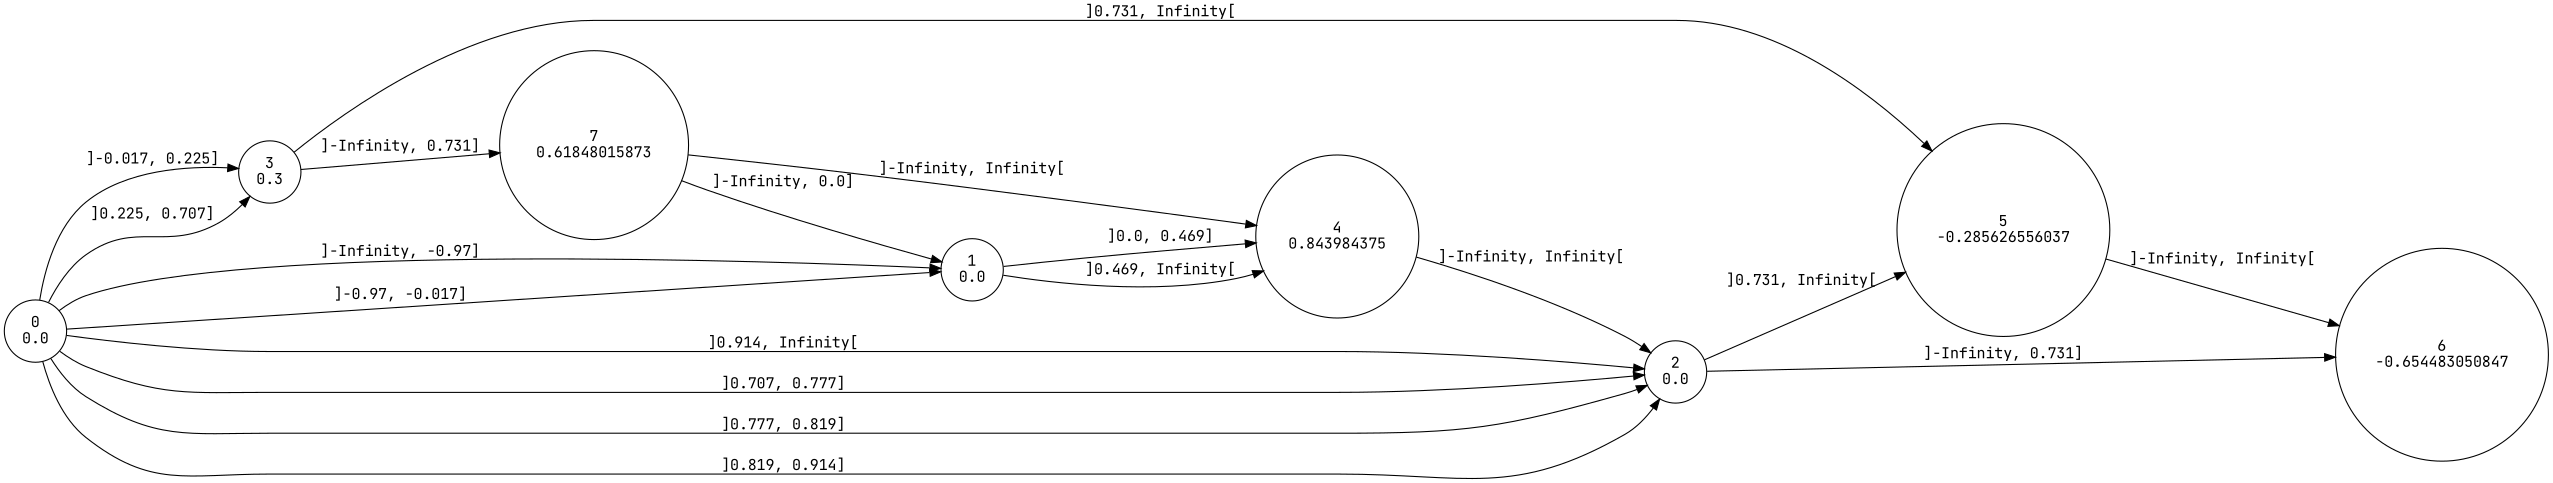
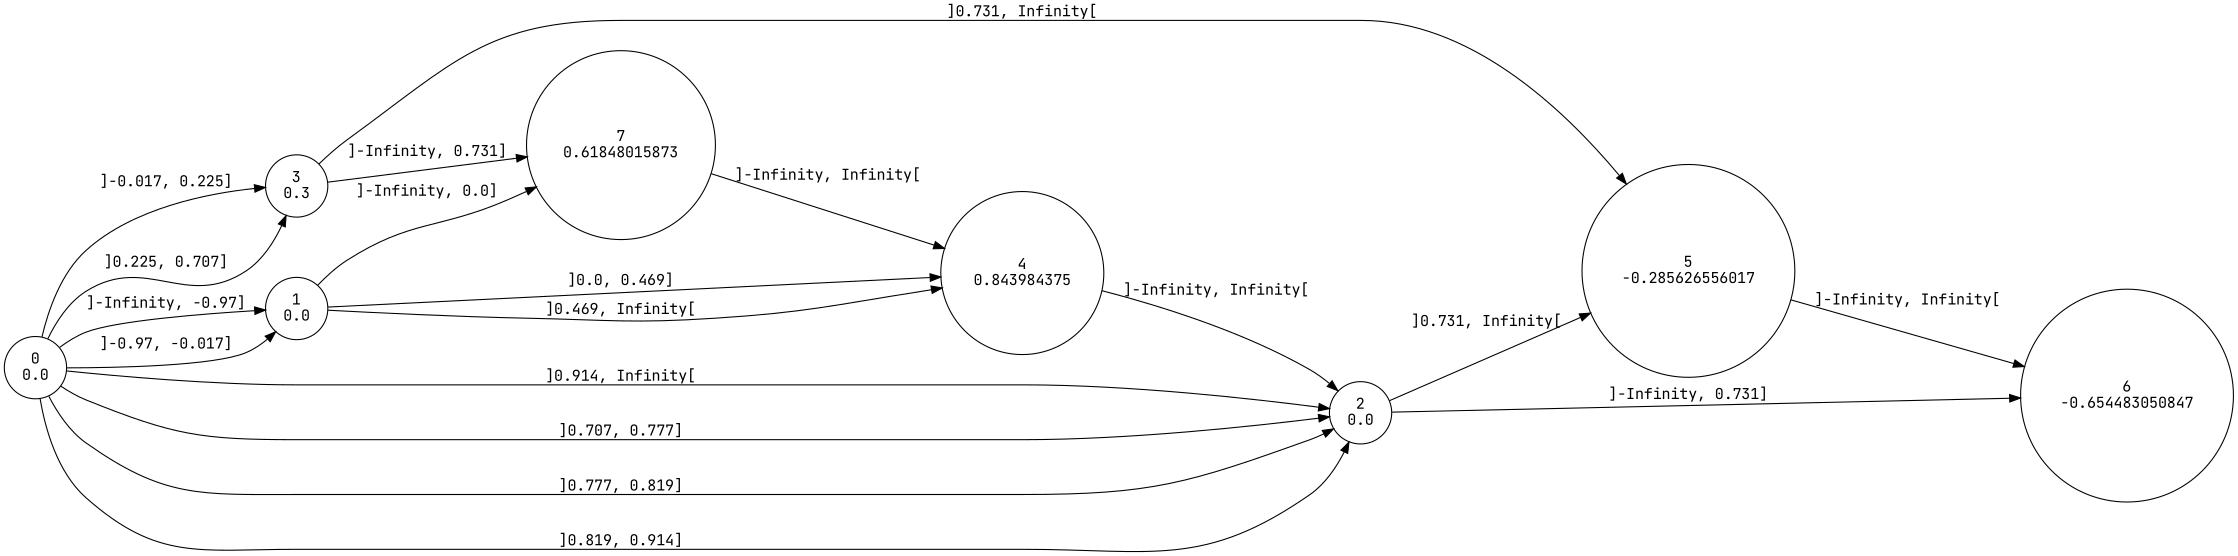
(806, 222) -> (417, 228)
(2003, 230) -> (1688, 271)
